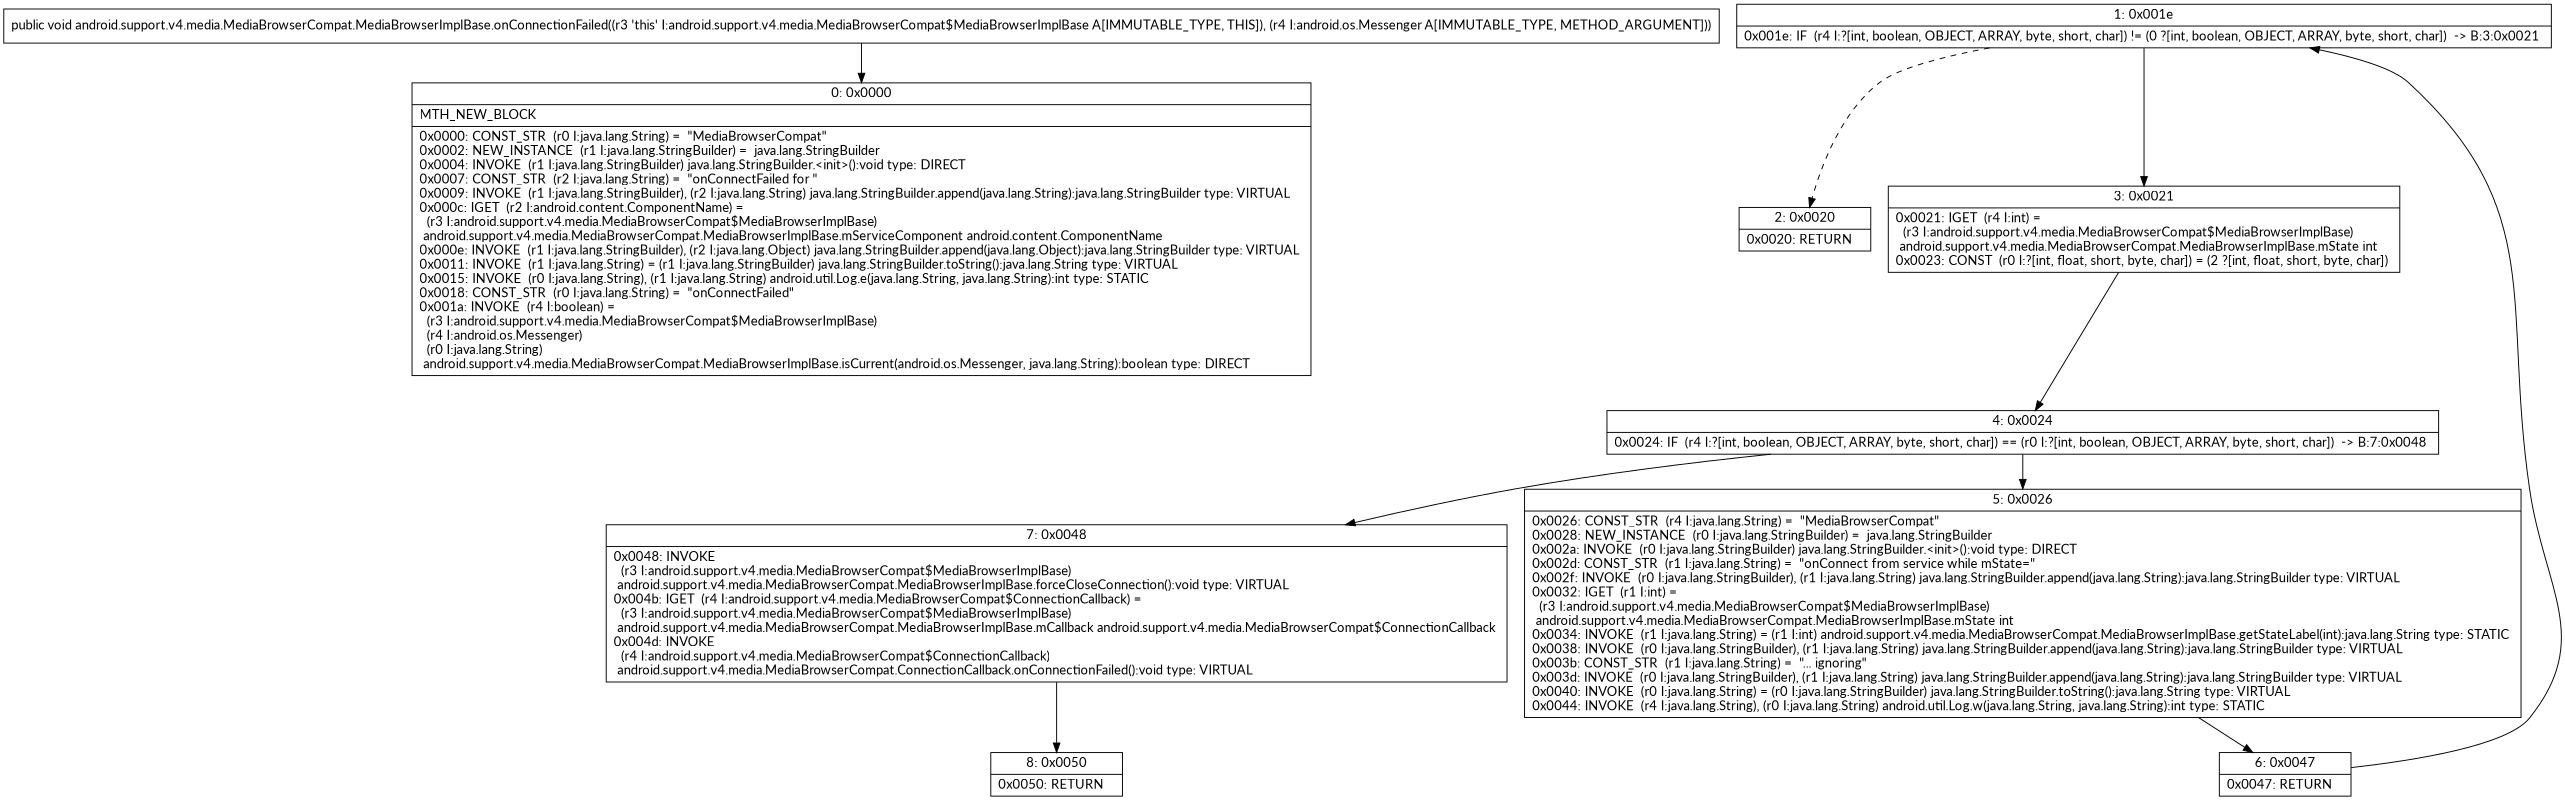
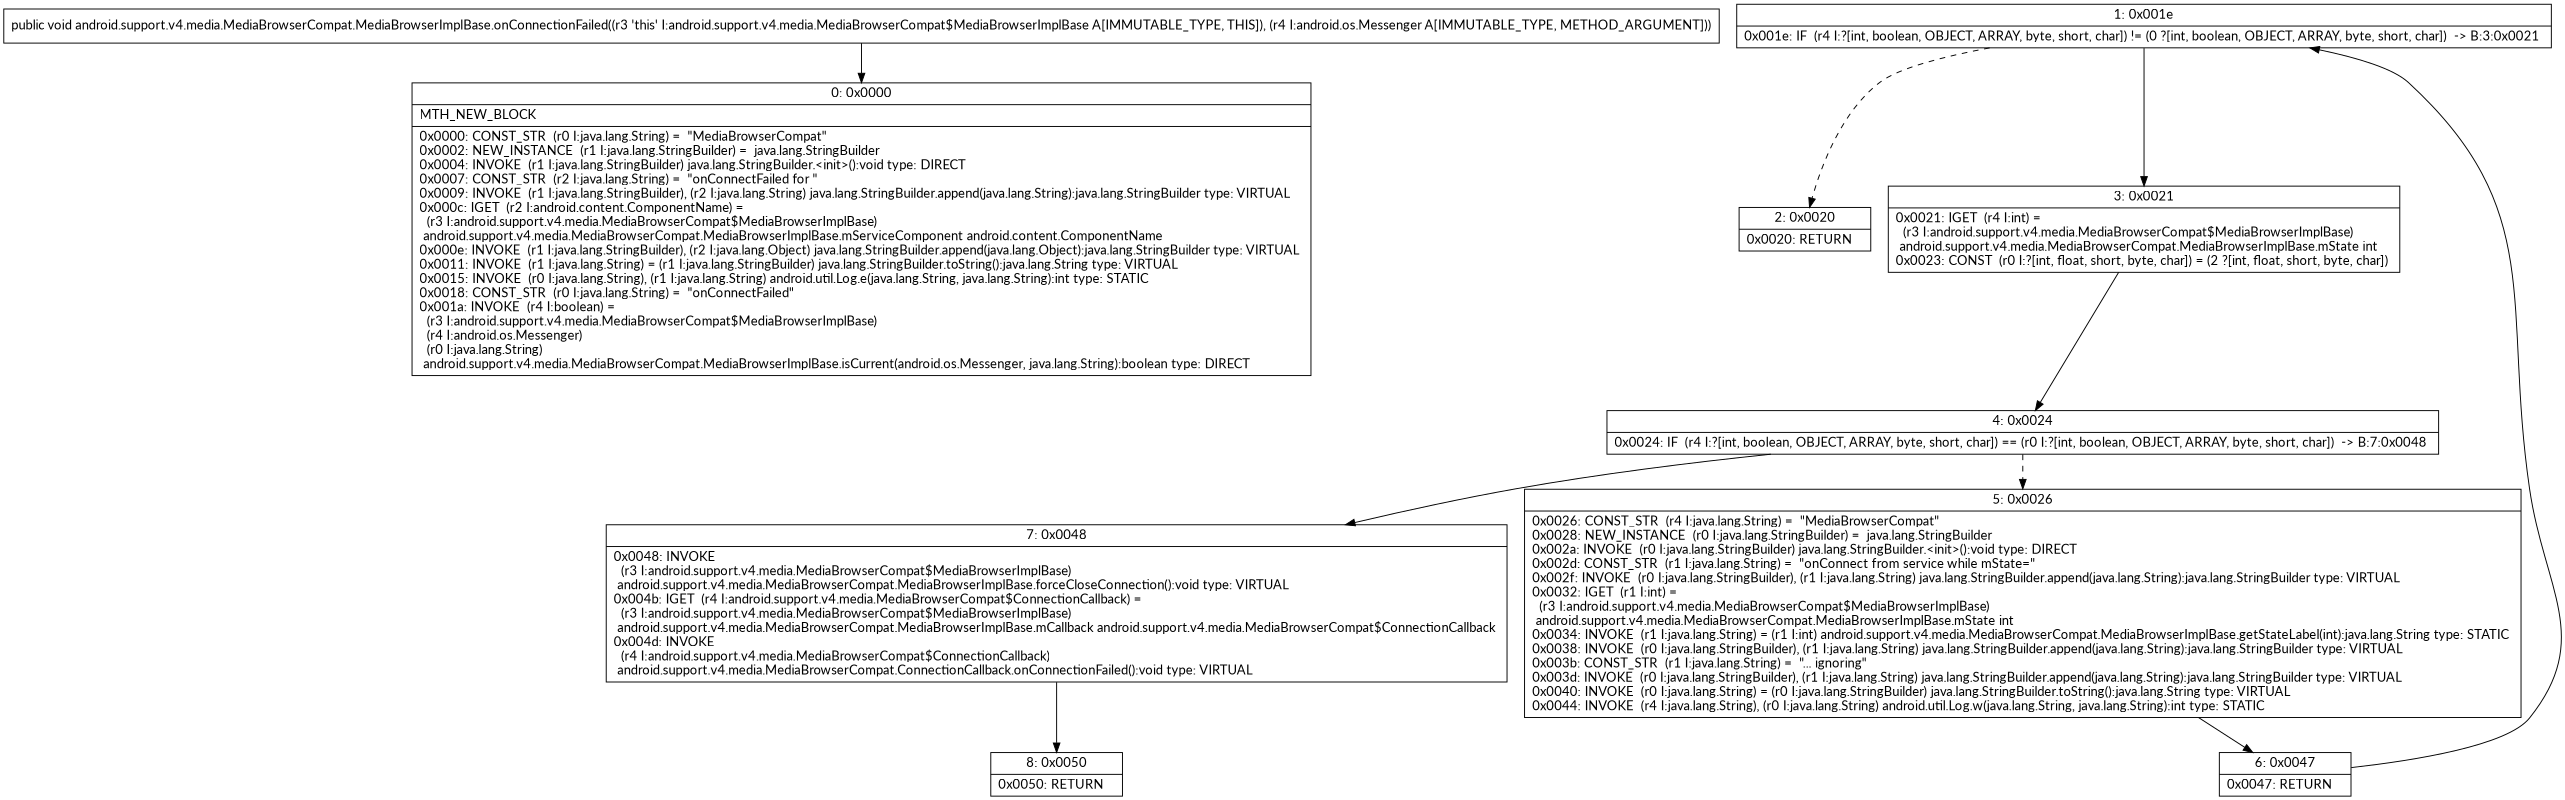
(2023, 467) -> (2023, 467)
